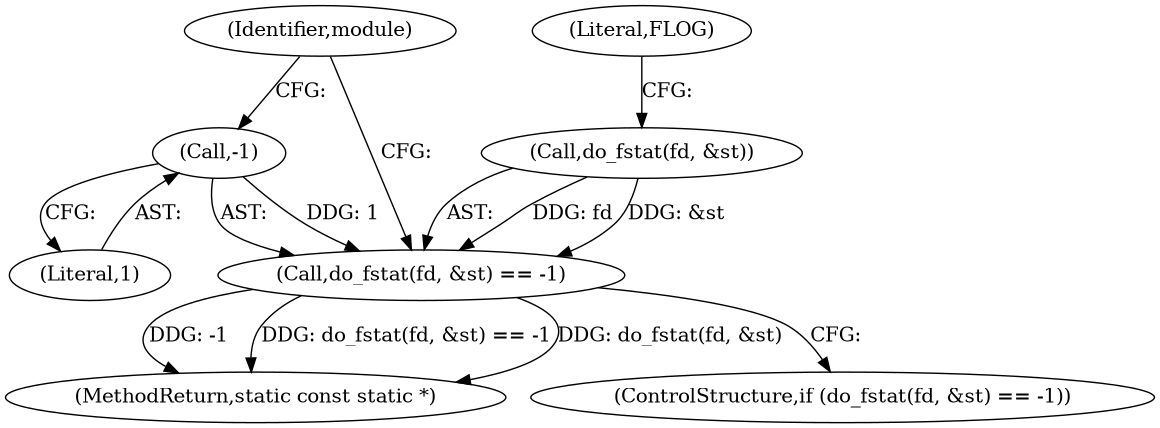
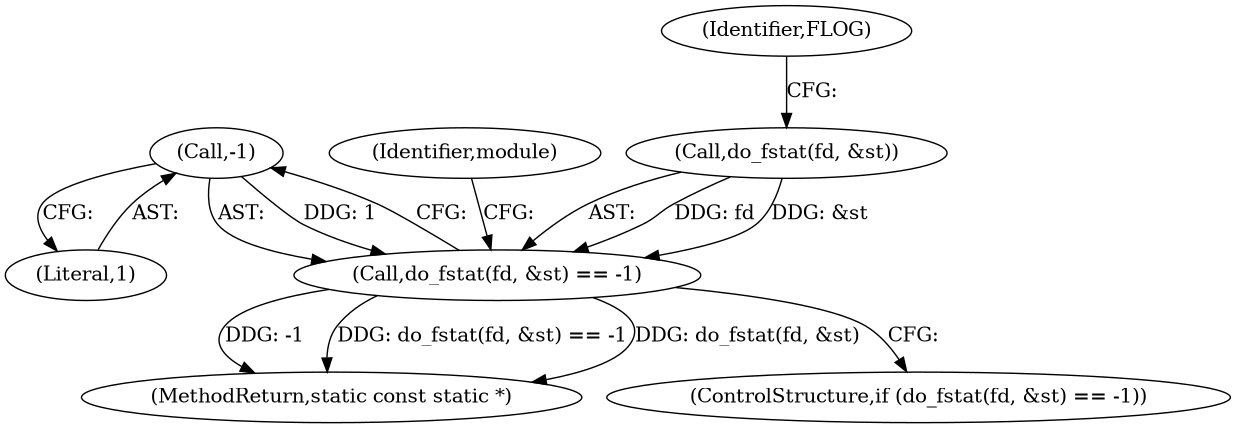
(642, 31) -> (787, 31)
(274, 87) -> (376, 203)
